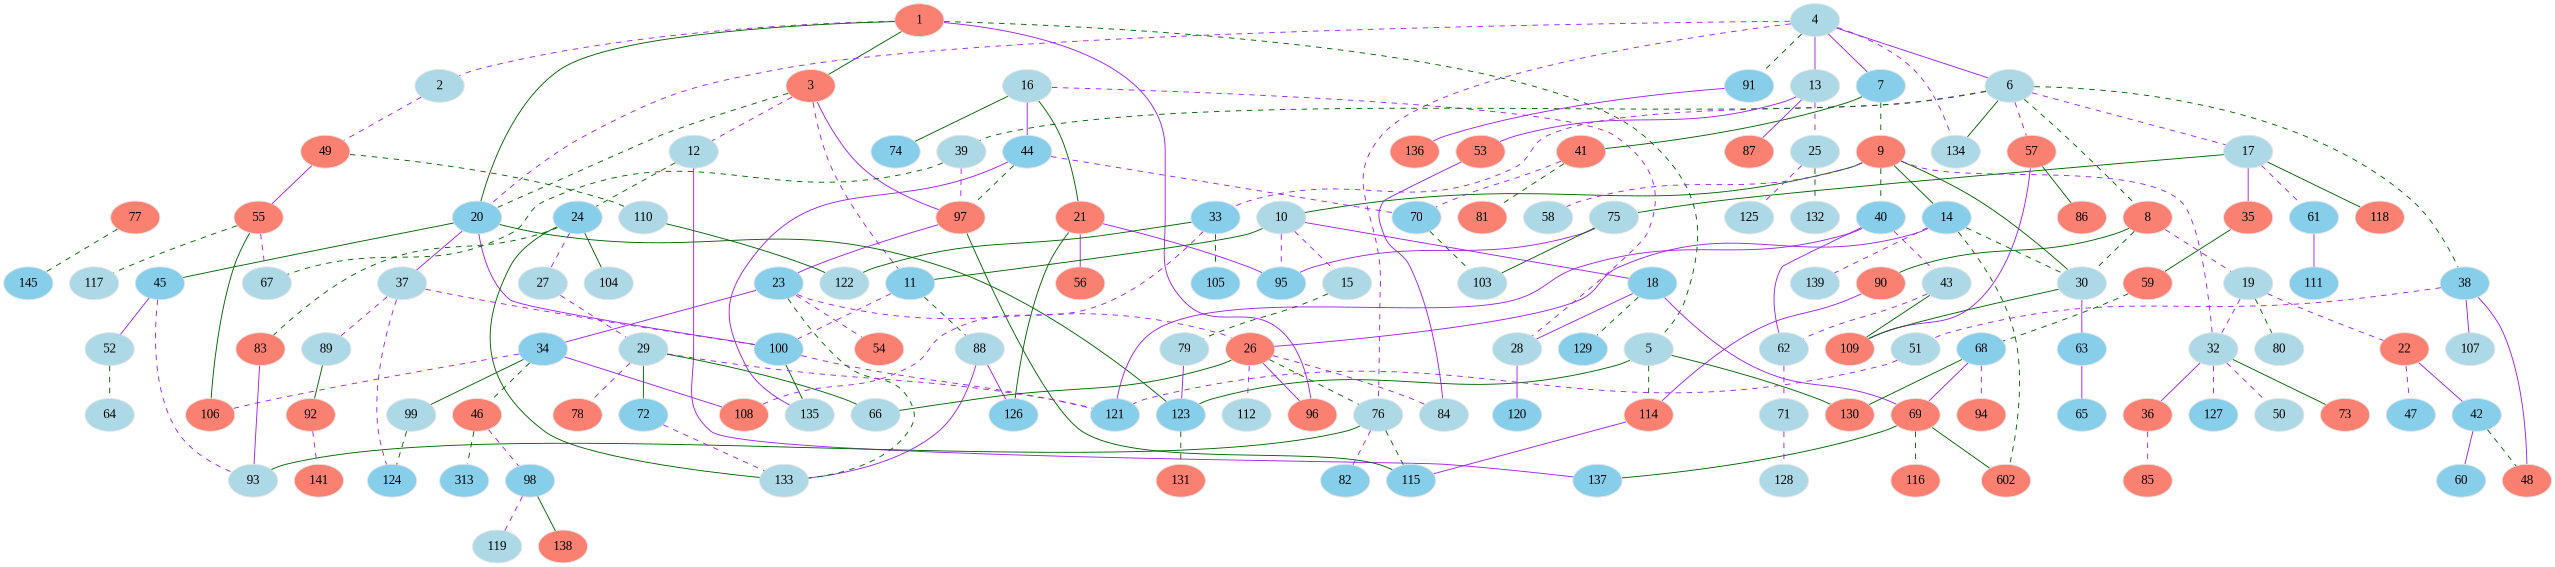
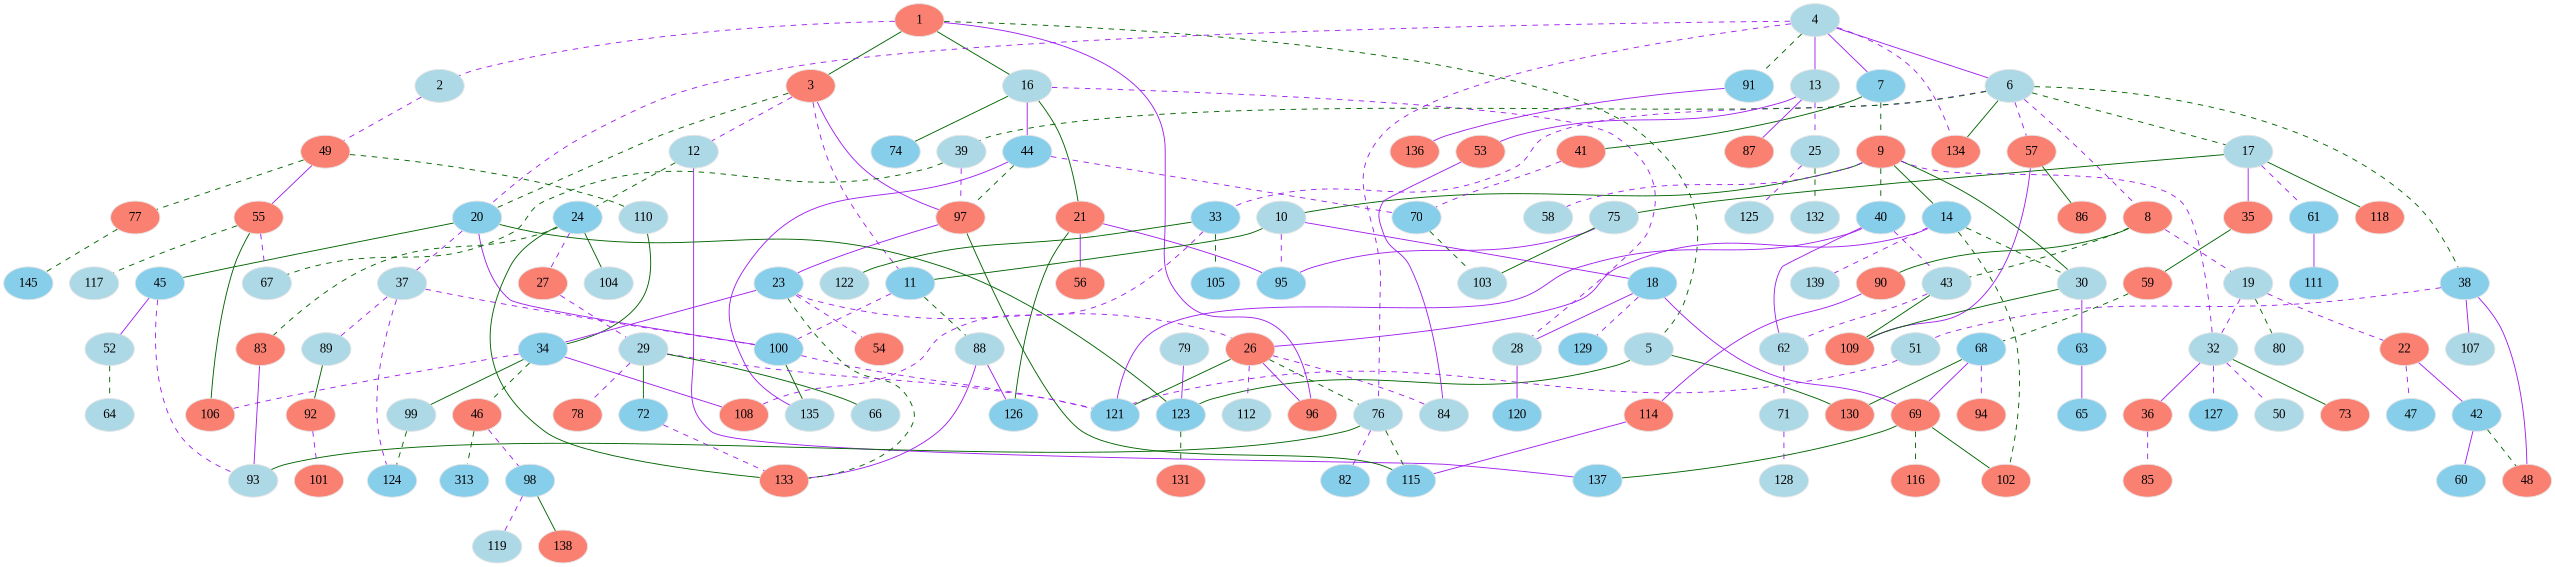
(611, 50) -> (975, 54)
(2129, 119) -> (2129, 119)
(2080, 150) -> (2080, 150)
(1956, 152) -> (1956, 152)
none -> (230, 185)
(1482, 218) -> none
(450, 242) -> (450, 242)
(747, 245) -> (635, 308)
(2115, 250) -> (2058, 253)
(543, 283) -> (543, 283)
(1347, 283) -> none
(1618, 316) -> (1618, 316)
(1649, 382) -> none
(1066, 390) -> (1190, 379)
(319, 481) -> (319, 481)
(784, 481) -> (784, 481)
(2006, 481) -> (2006, 481)
